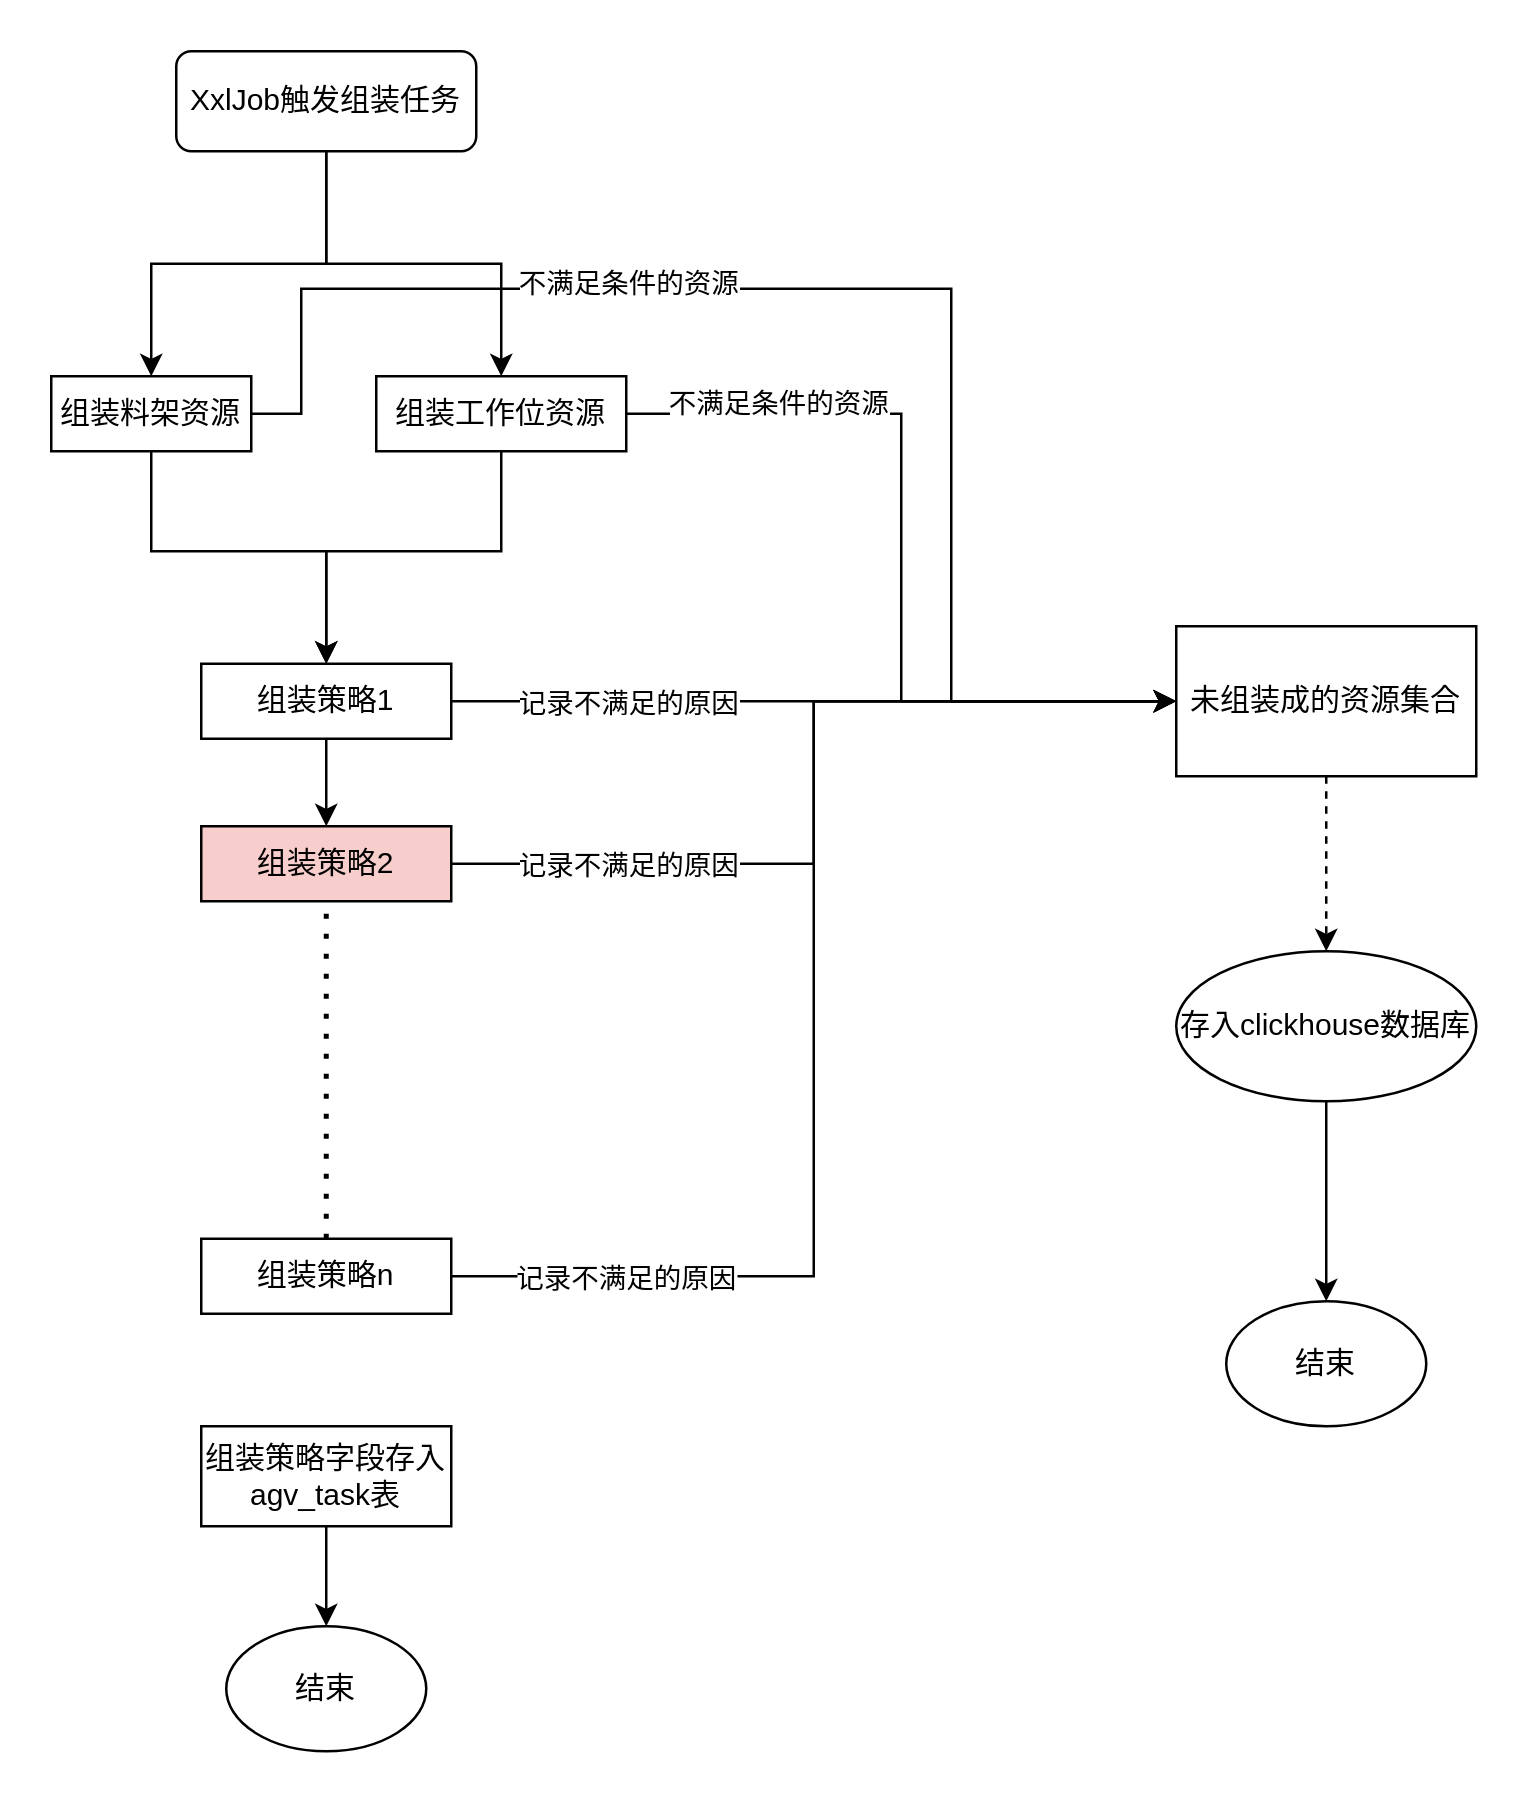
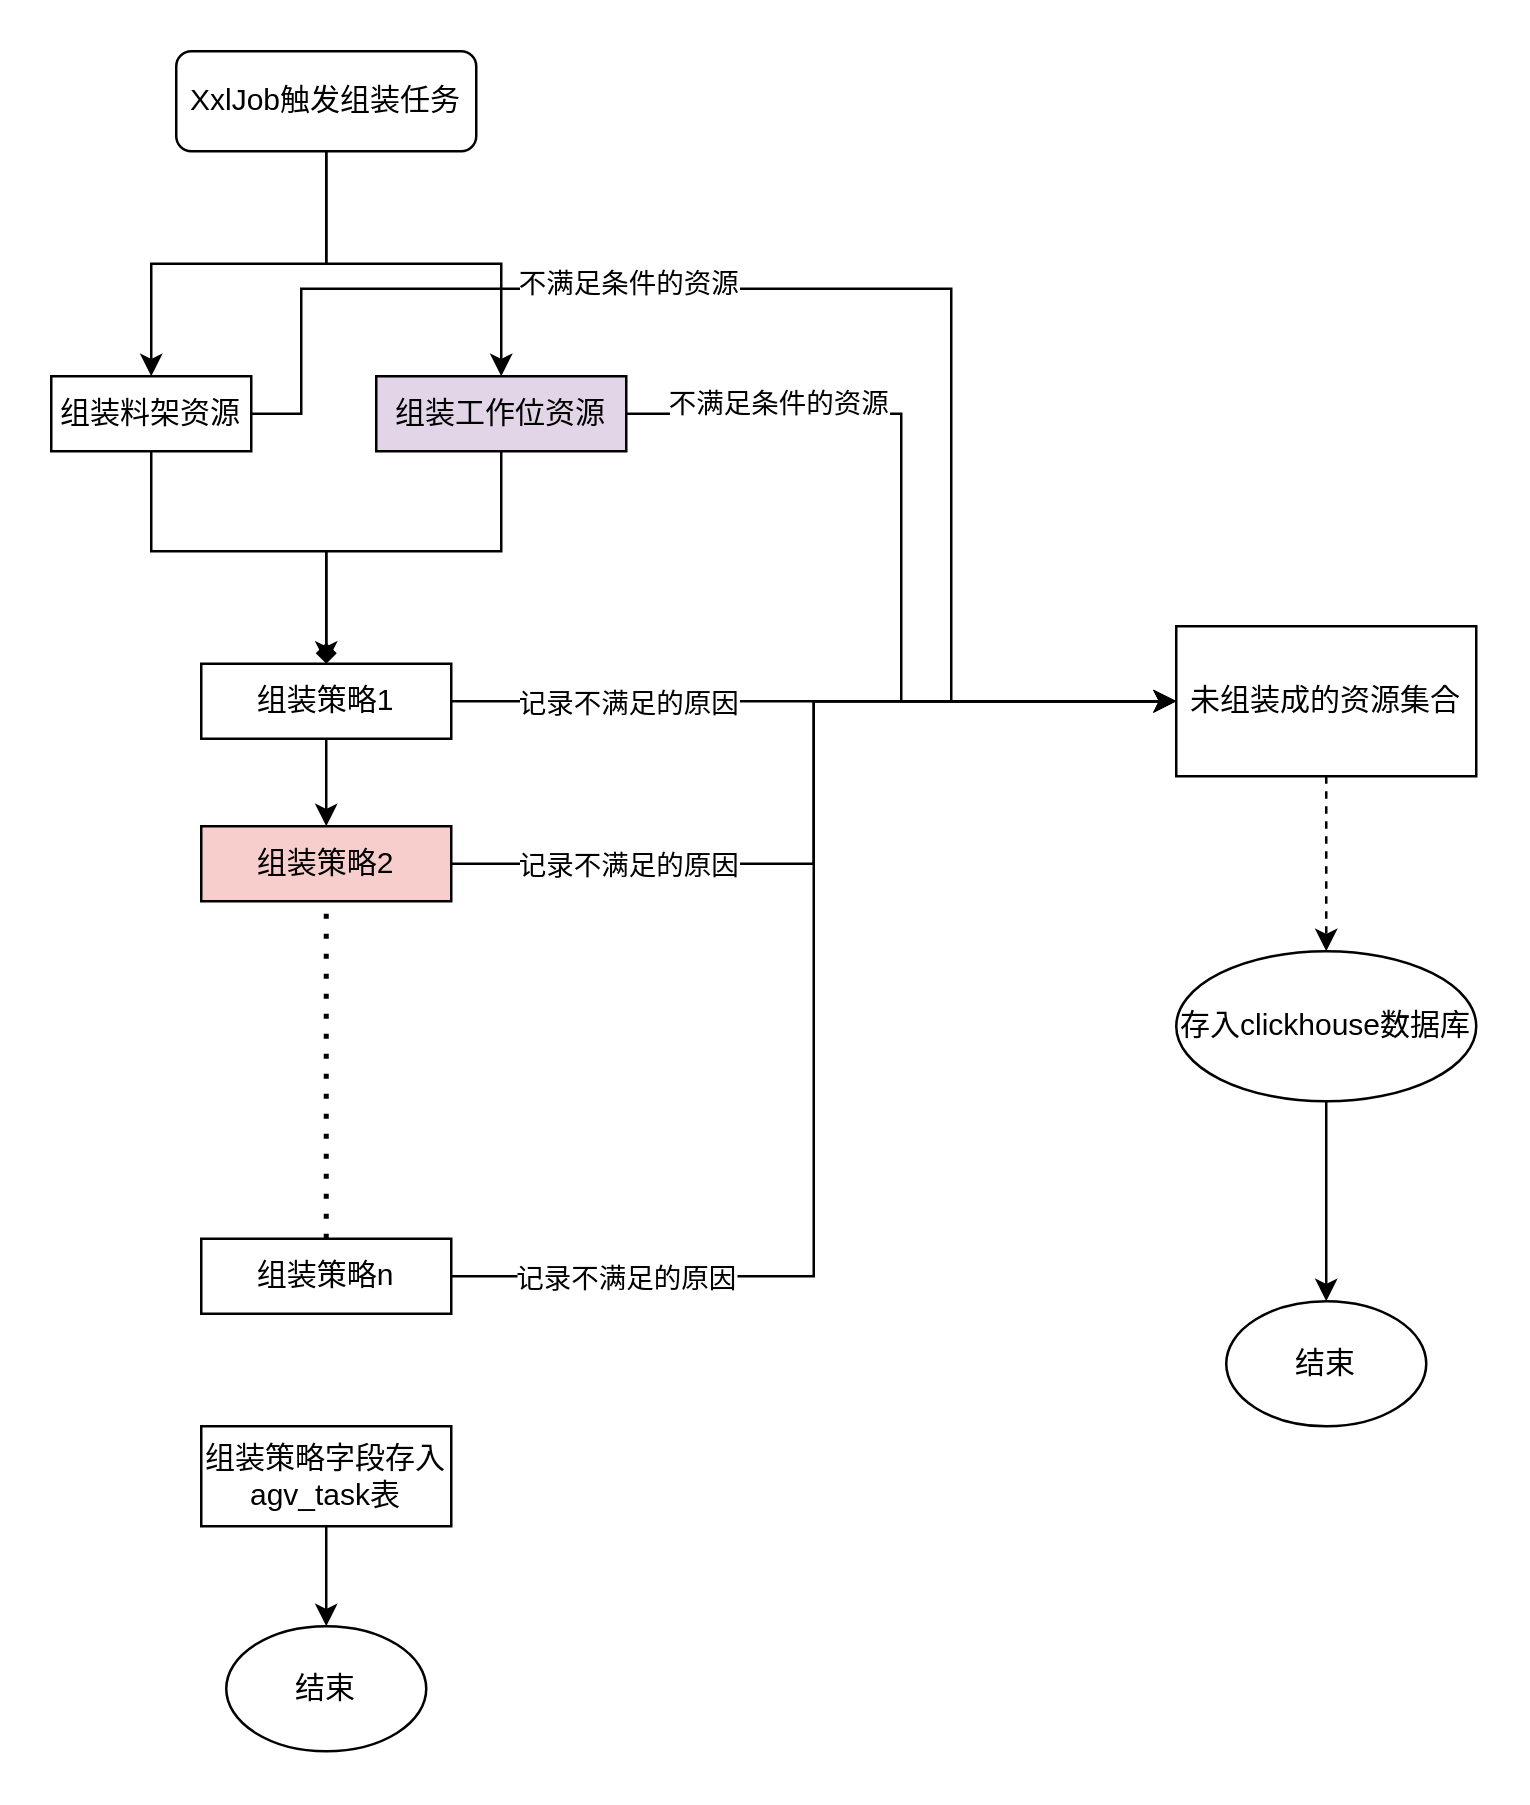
(501, 414) -> (501, 414)
(501, 451) -> (501, 451)
